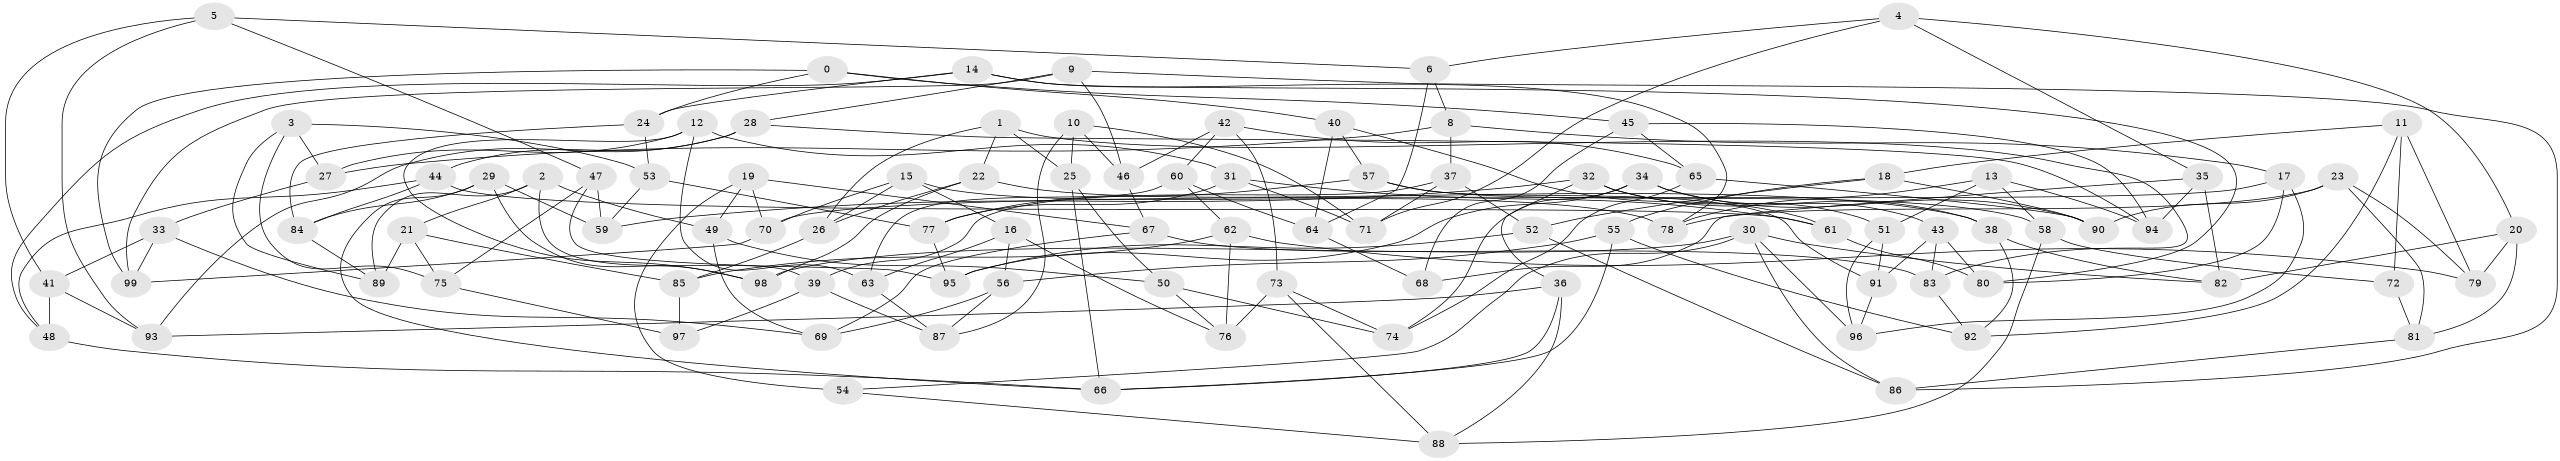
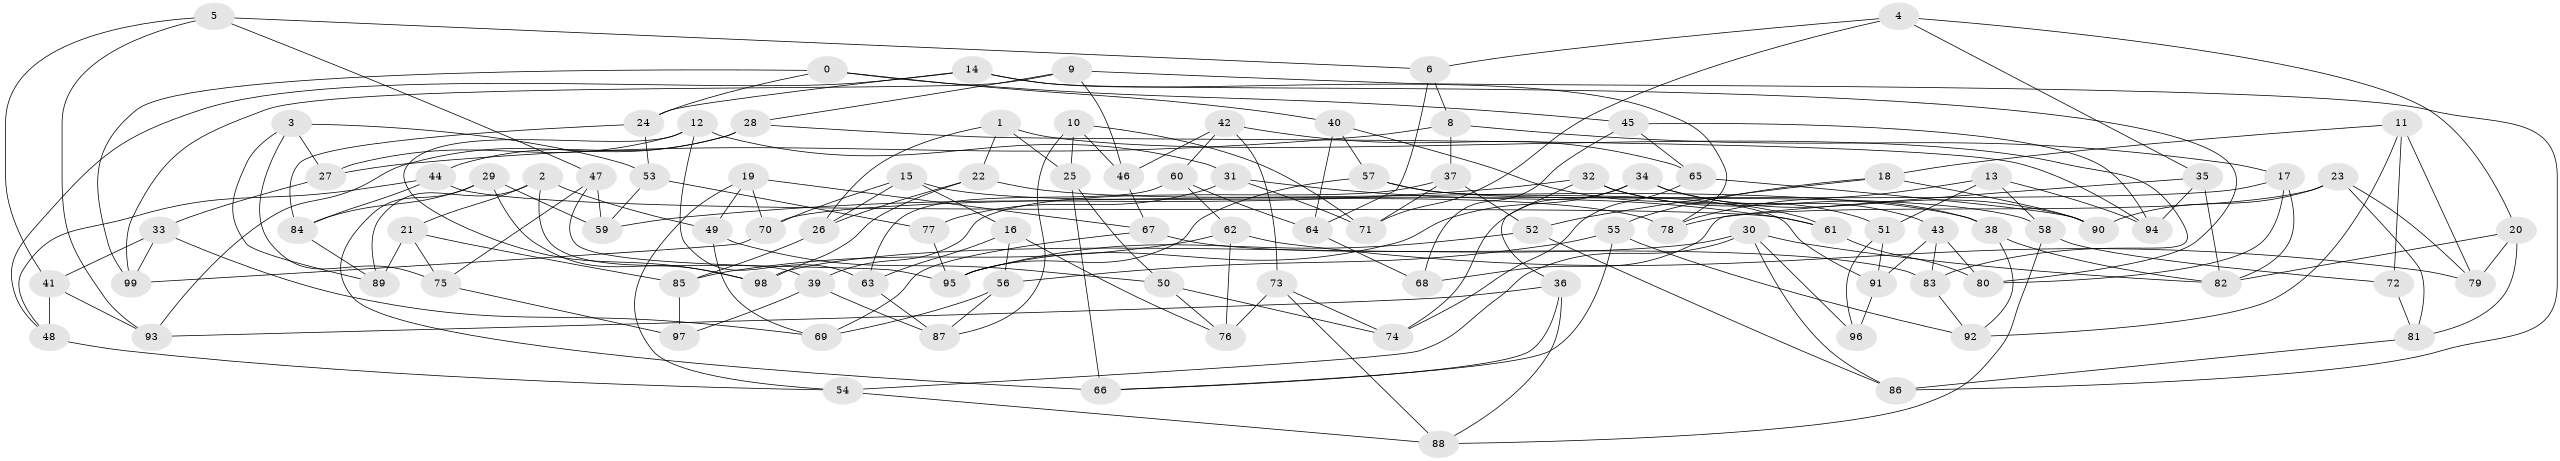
(1146, 196) -> (1189, 232)
(2130, 317) -> (2287, 246)
(574, 371) -> (445, 376)
